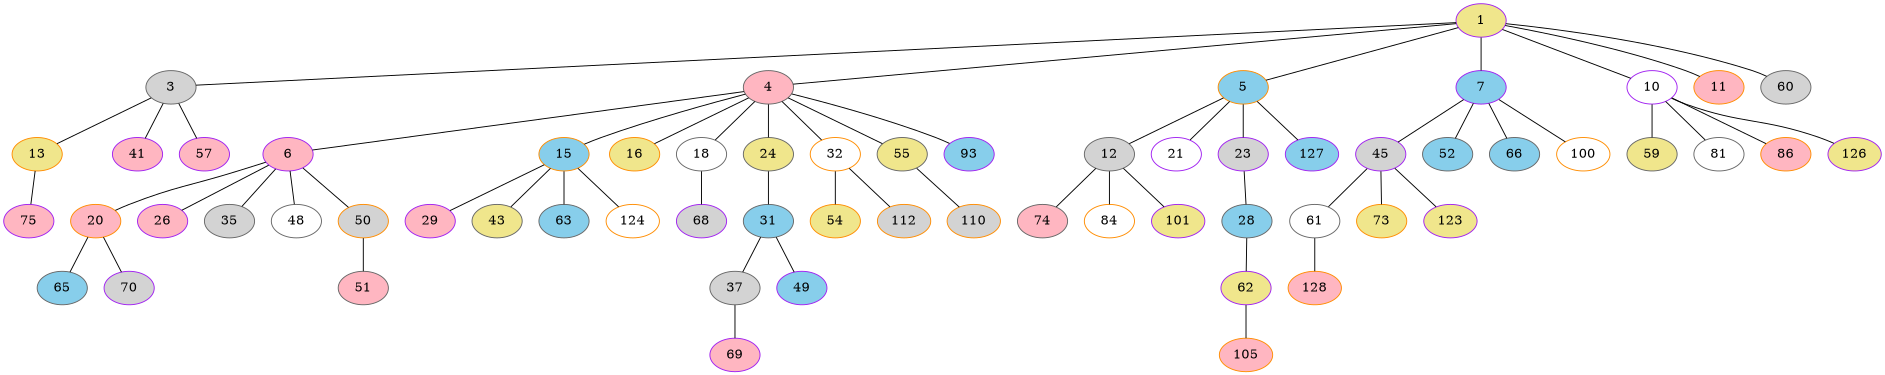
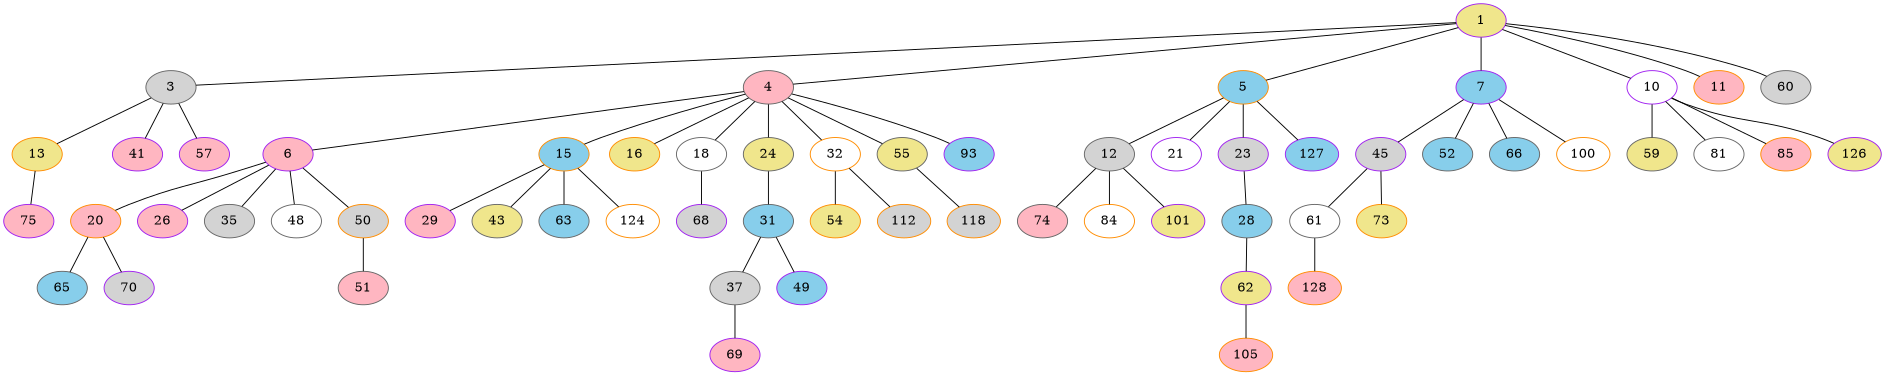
(1786, 154) -> (1786, 154)
(974, 221) -> (974, 221)
(1450, 221) -> none
